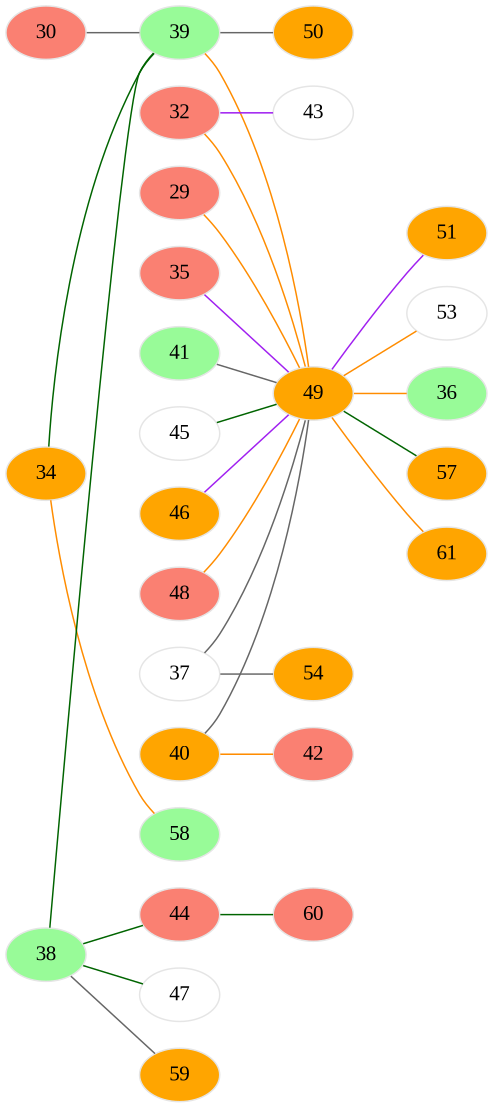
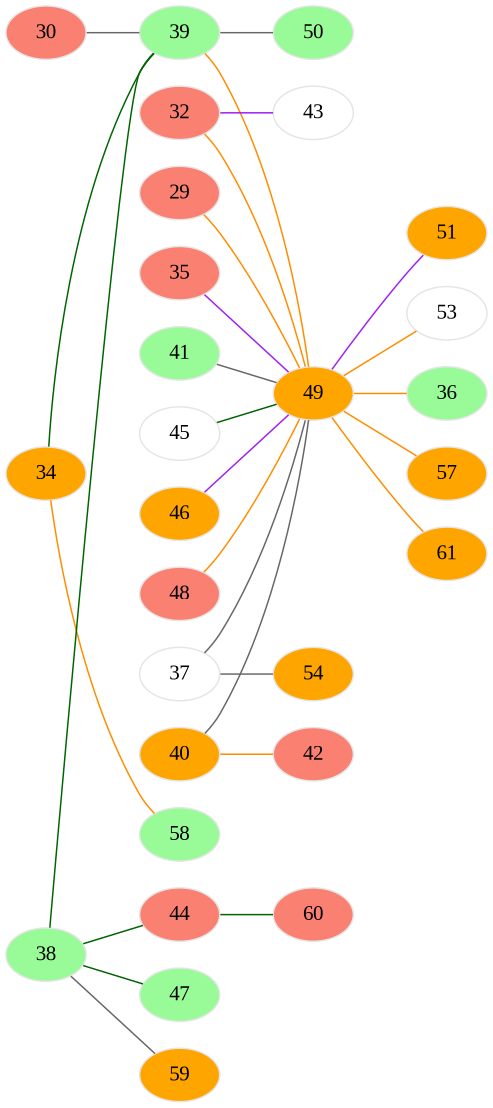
(313, 33) -> (313, 33)
(380, 434) -> (380, 434)
(180, 995) -> (180, 995)
